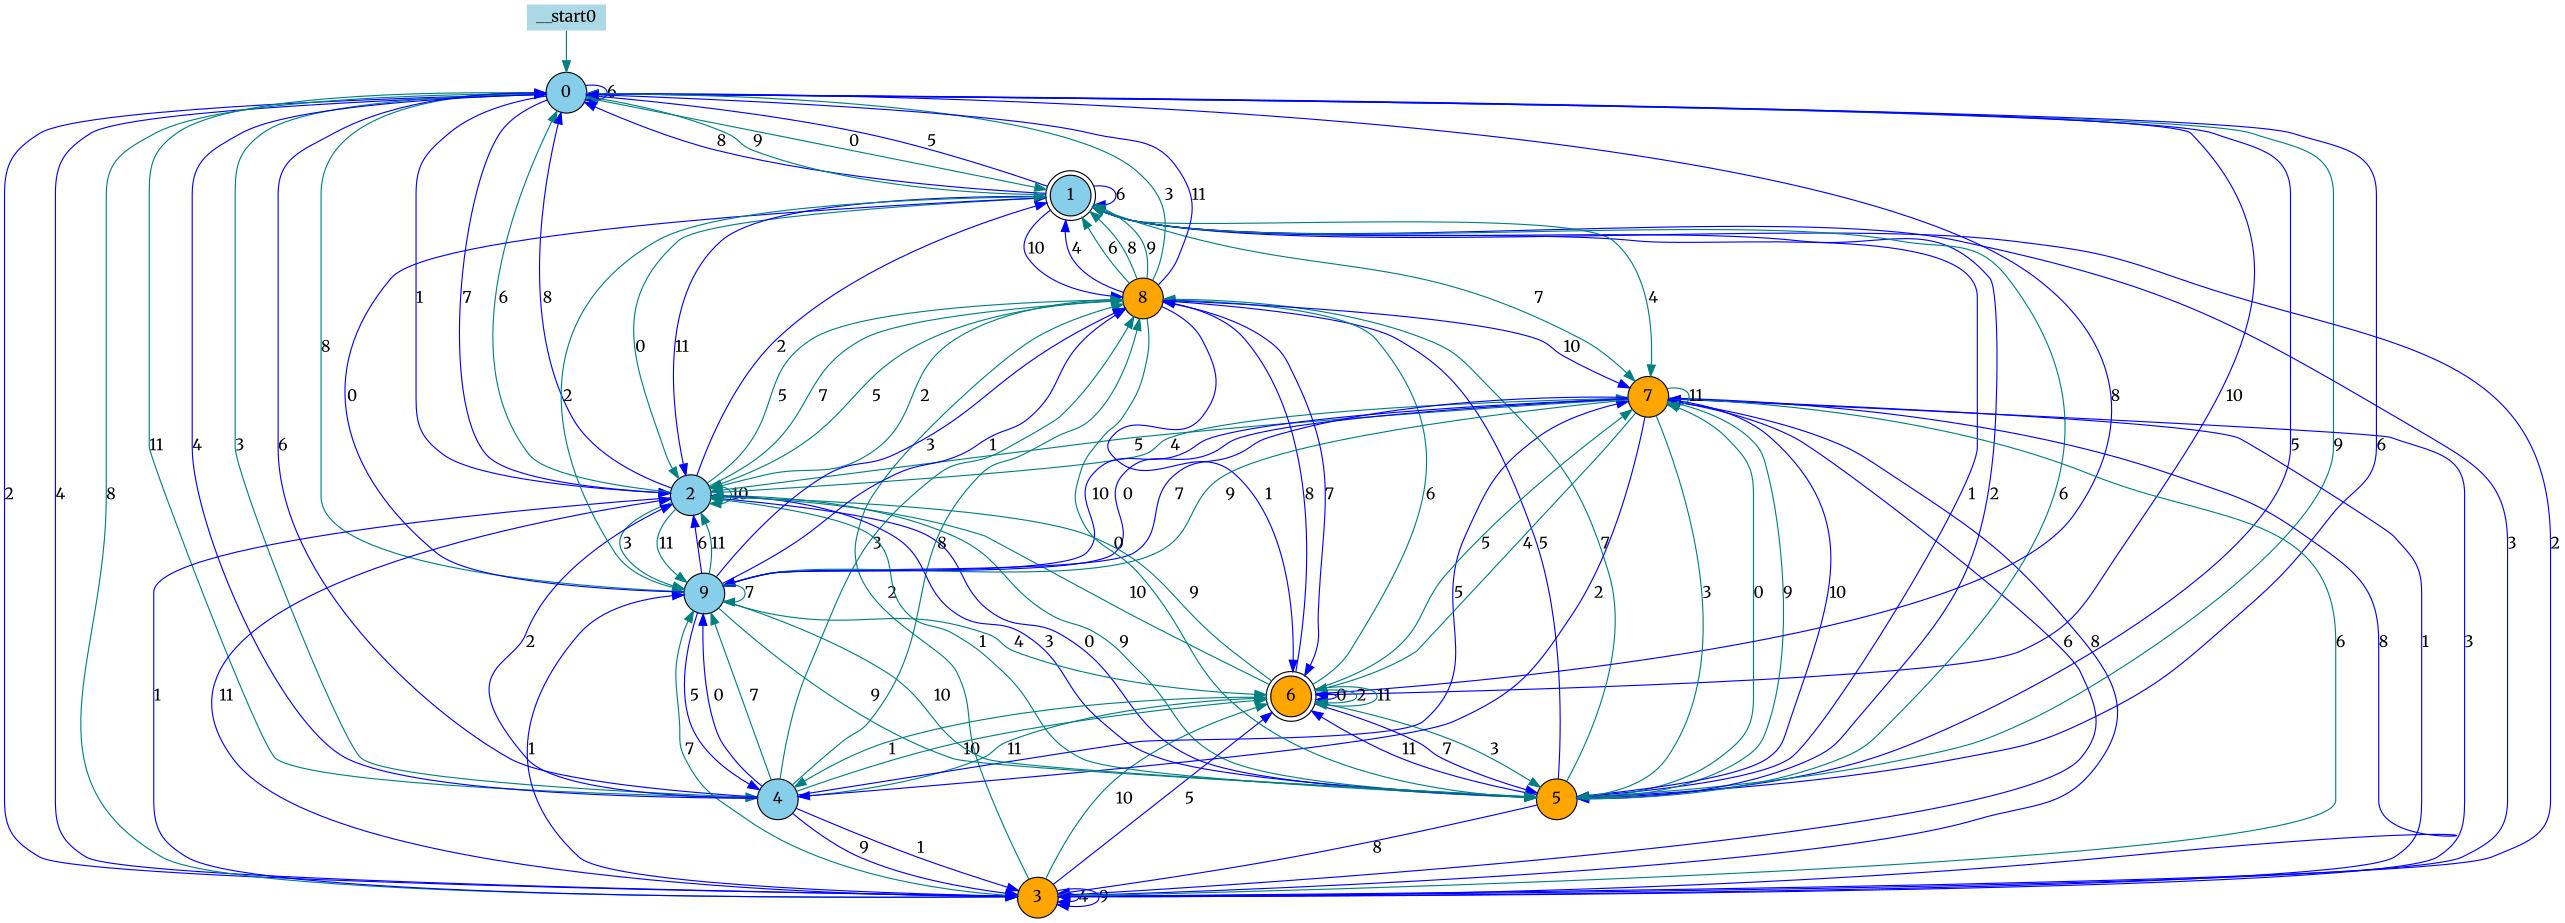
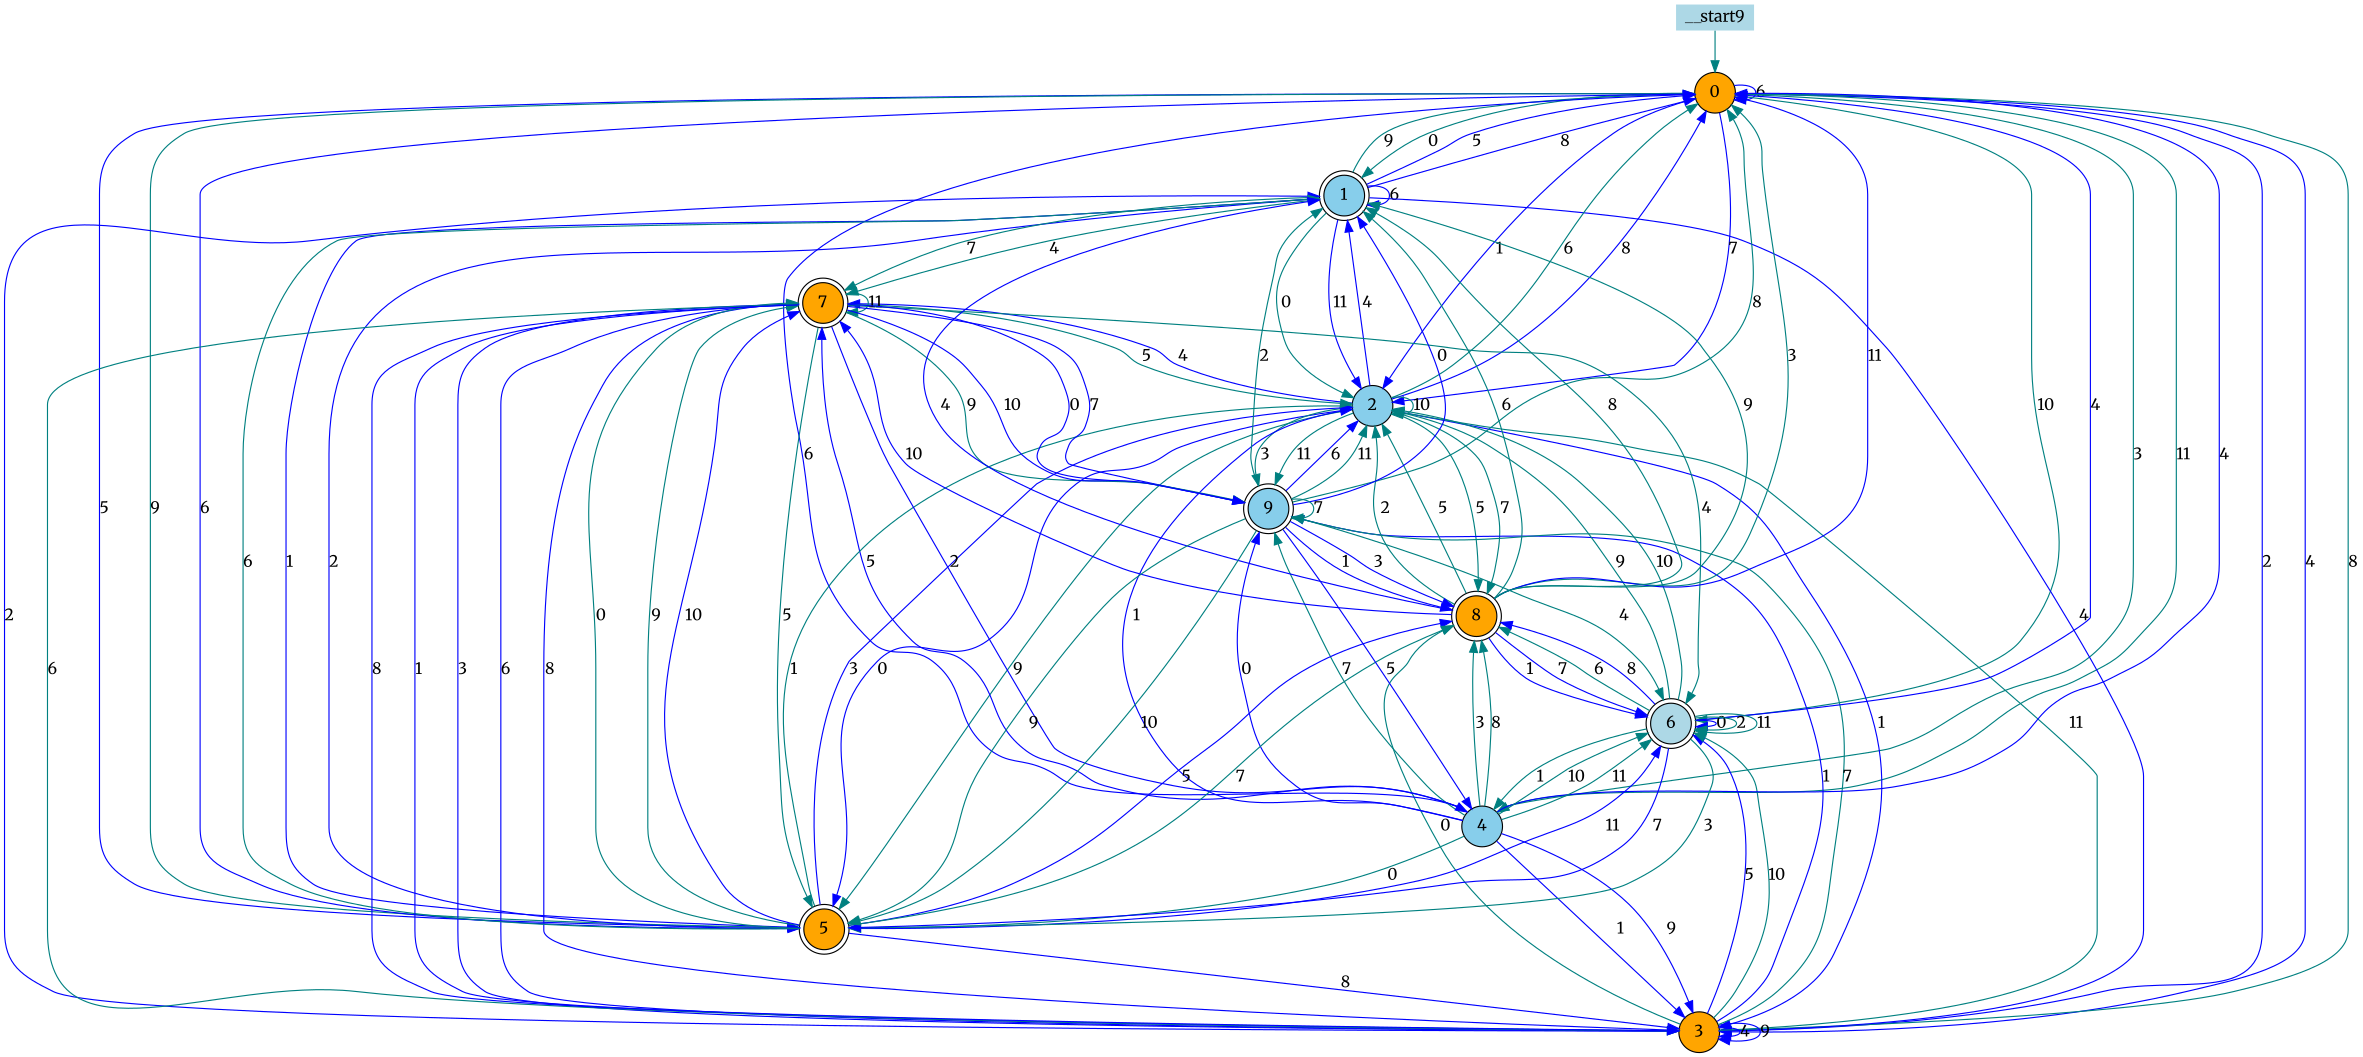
(566, 18) -> (1715, 18)
(566, 93) -> (1715, 93)
(2233, 190) -> (2038, 425)
(1040, 271) -> none
(1143, 298) -> (1477, 616)
(782, 348) -> (1367, 303)
(1648, 397) -> (823, 303)
(2116, 397) -> (2095, 406)
(321, 399) -> (1635, 379)
(1053, 467) -> (1111, 335)
(2513, 544) -> (2084, 616)
(1472, 546) -> none
(704, 594) -> (1268, 509)
(893, 594) -> (1446, 826)
(1708, 594) -> (787, 616)
(1177, 626) -> (1259, 898)
(531, 643) -> (1137, 616)
(1291, 696) -> (1671, 724)
(1557, 799) -> (824, 929)
(333, 818) -> (2031, 713)
